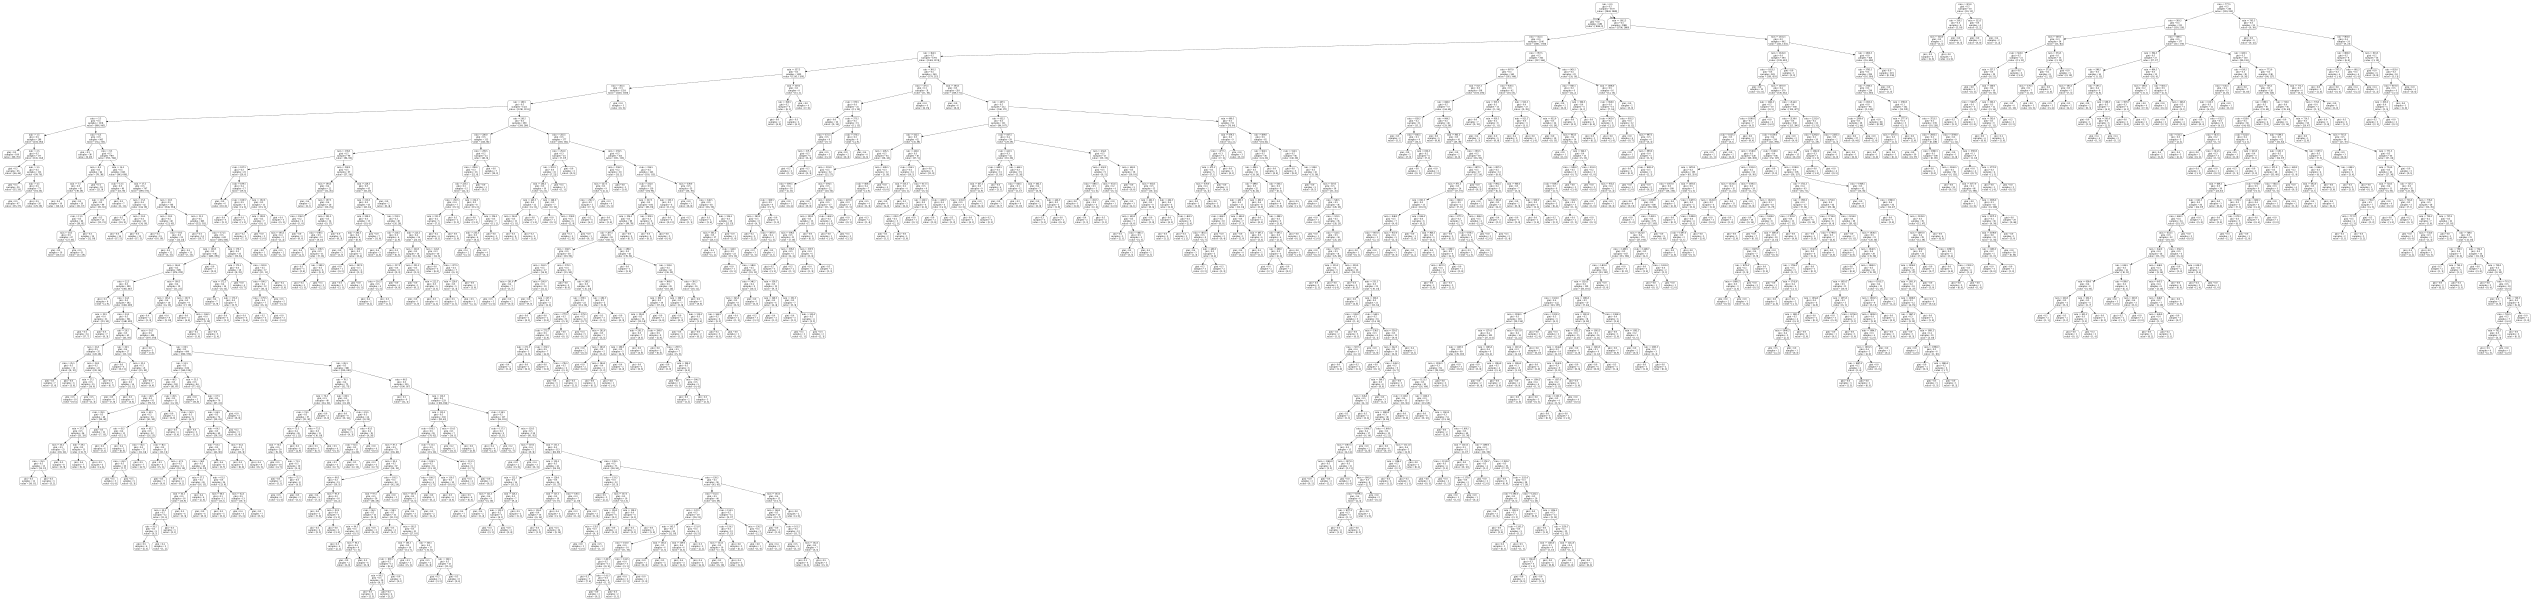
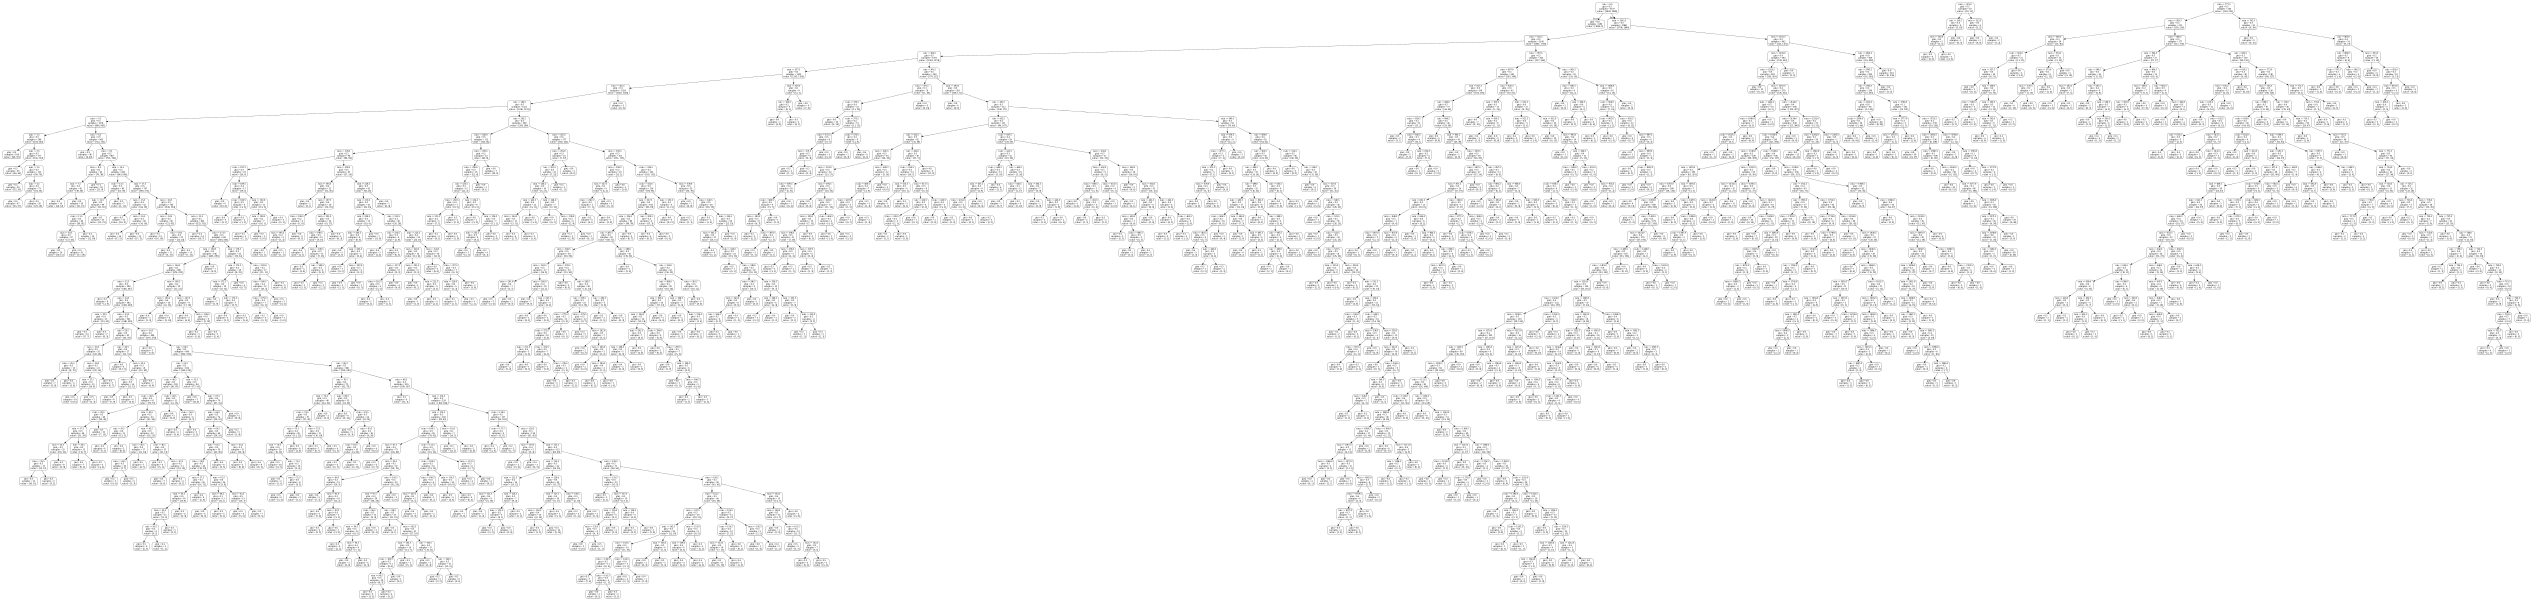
none -> (777, 195)
(229, 196) -> (239, 195)
(1881, 260) -> (1872, 276)
